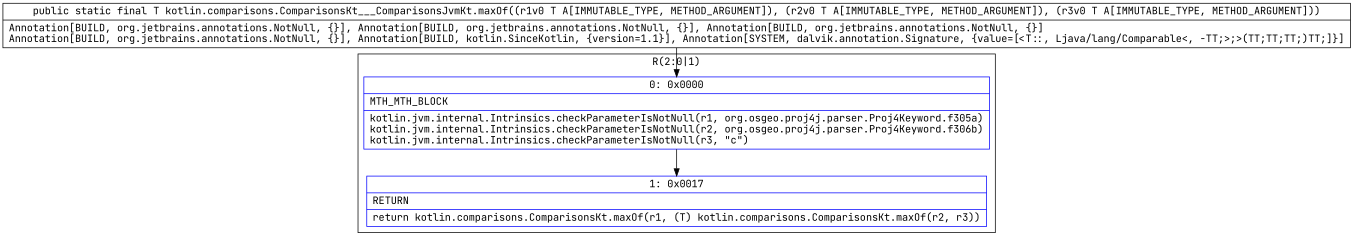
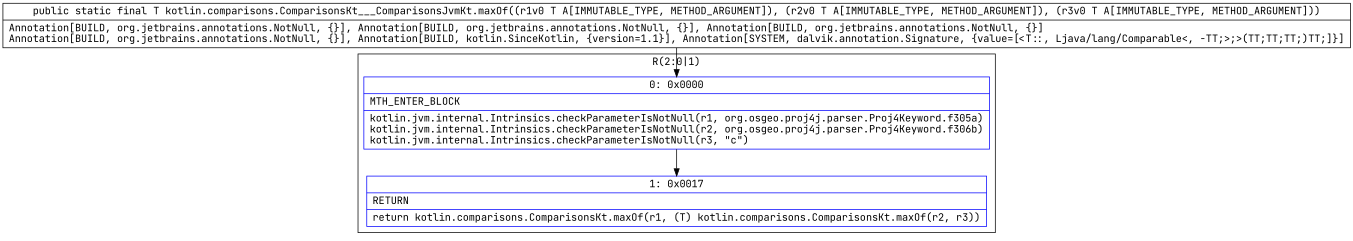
(409, 102) -> (415, 102)
